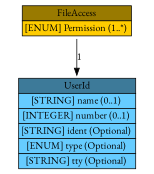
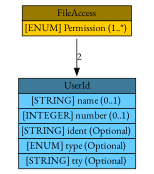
(79, 57) -> (79, 57)
